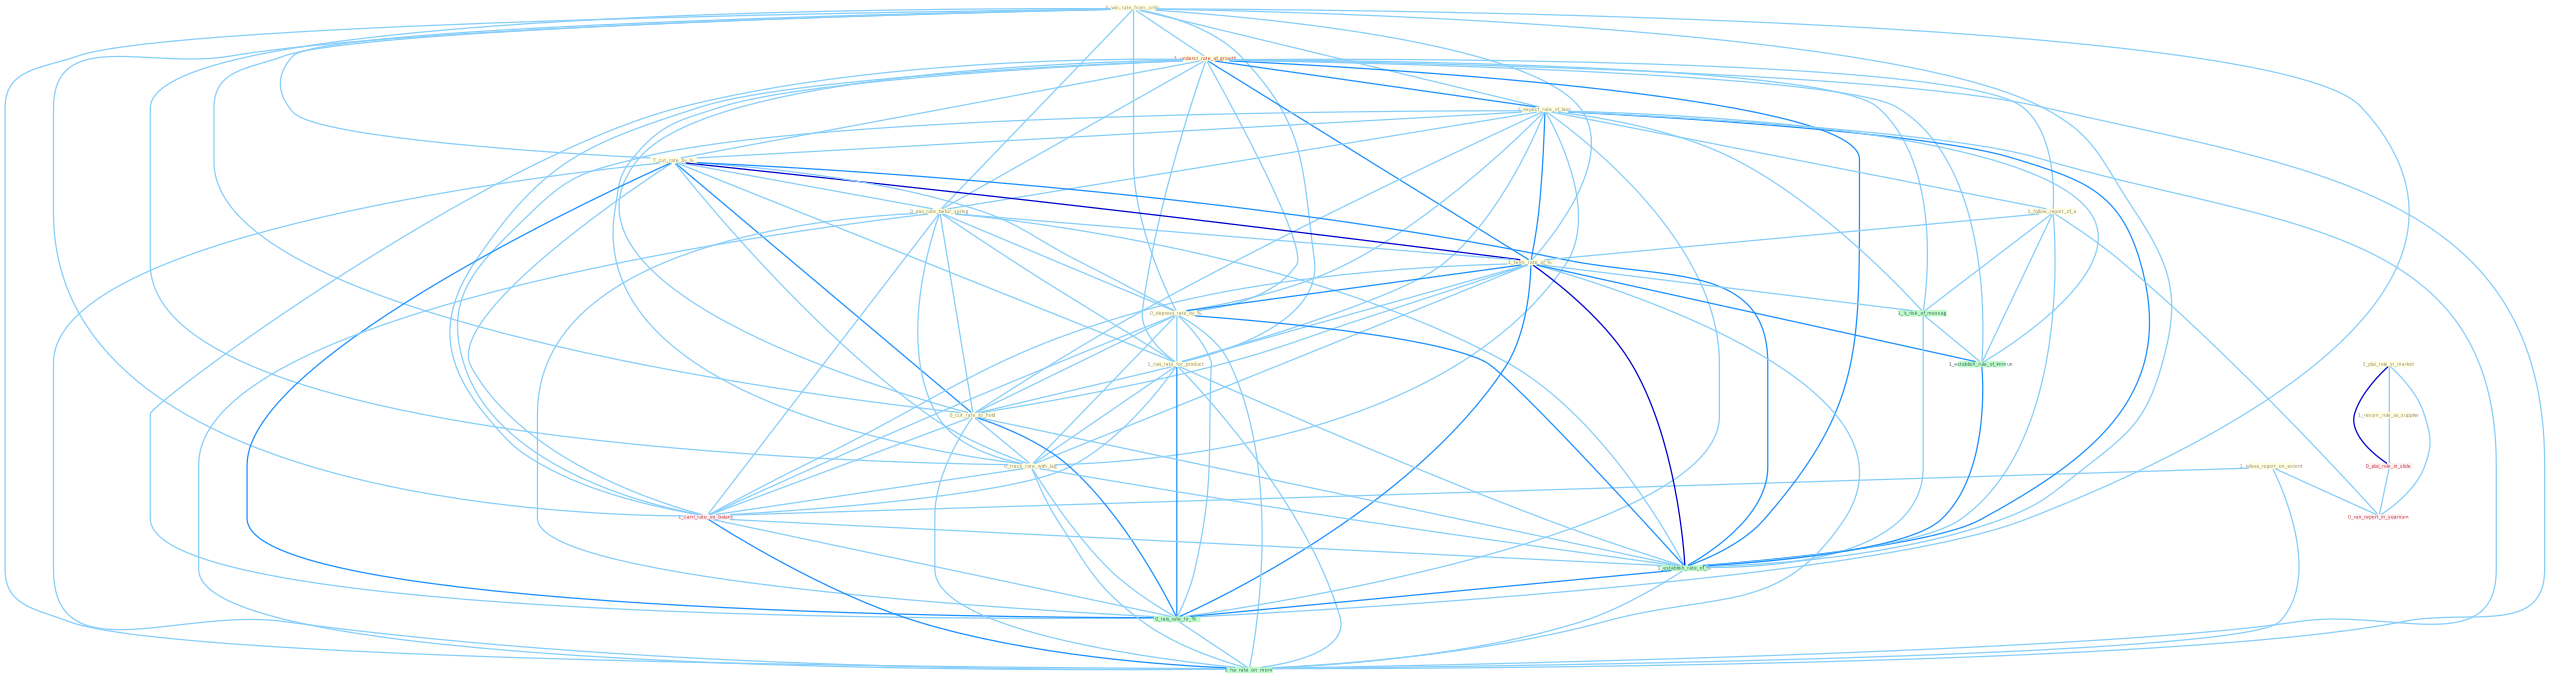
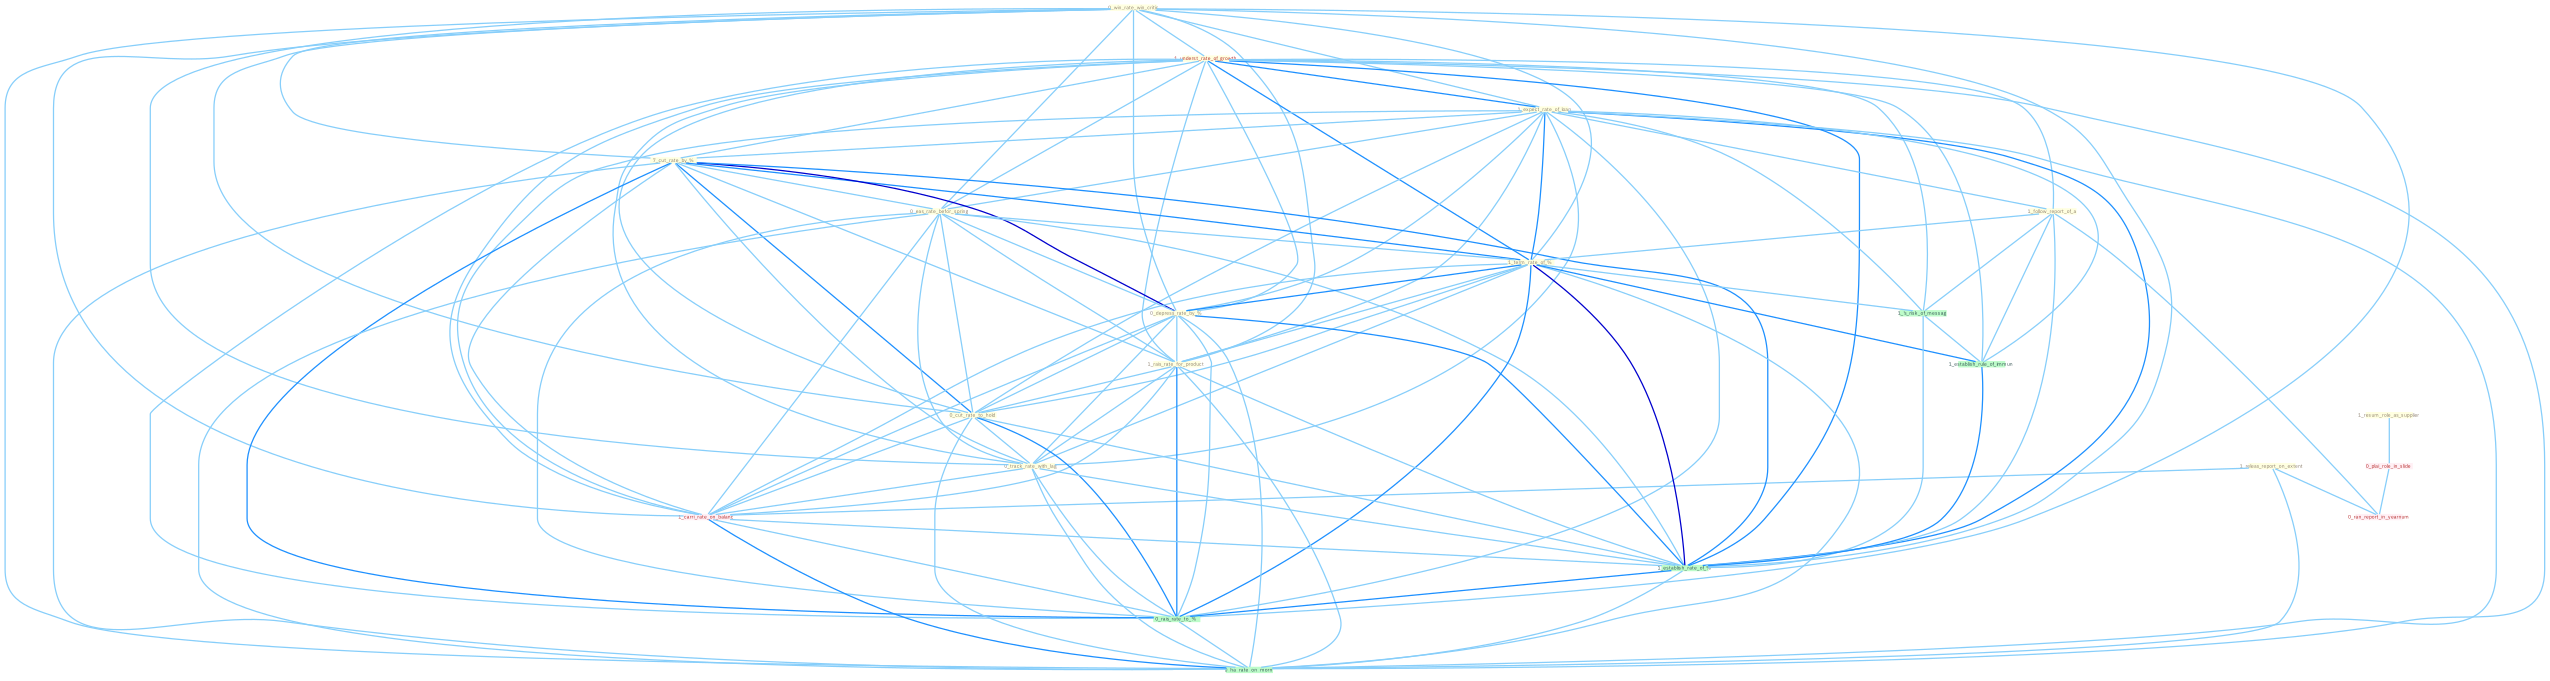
(1134, 8) -> (1134, 8)
(935, 198) -> (935, 198)
(1103, 209) -> (1103, 209)
(2389, 364) -> none
